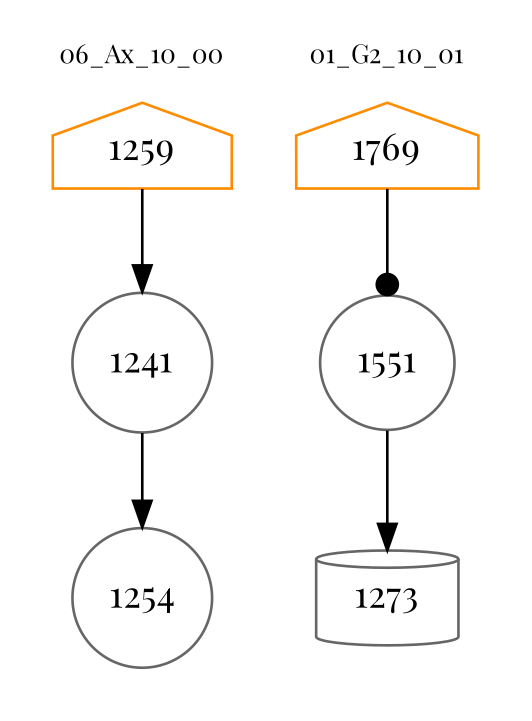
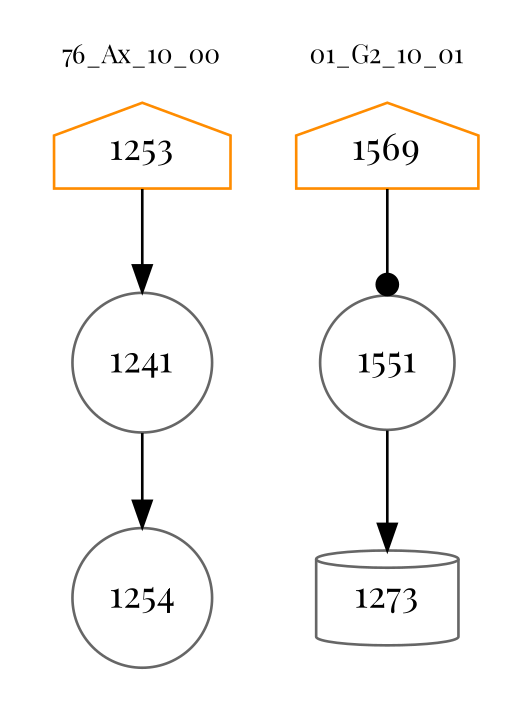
(142, 57) -> (142, 57)
(142, 150) -> (142, 150)
(387, 150) -> (387, 150)
